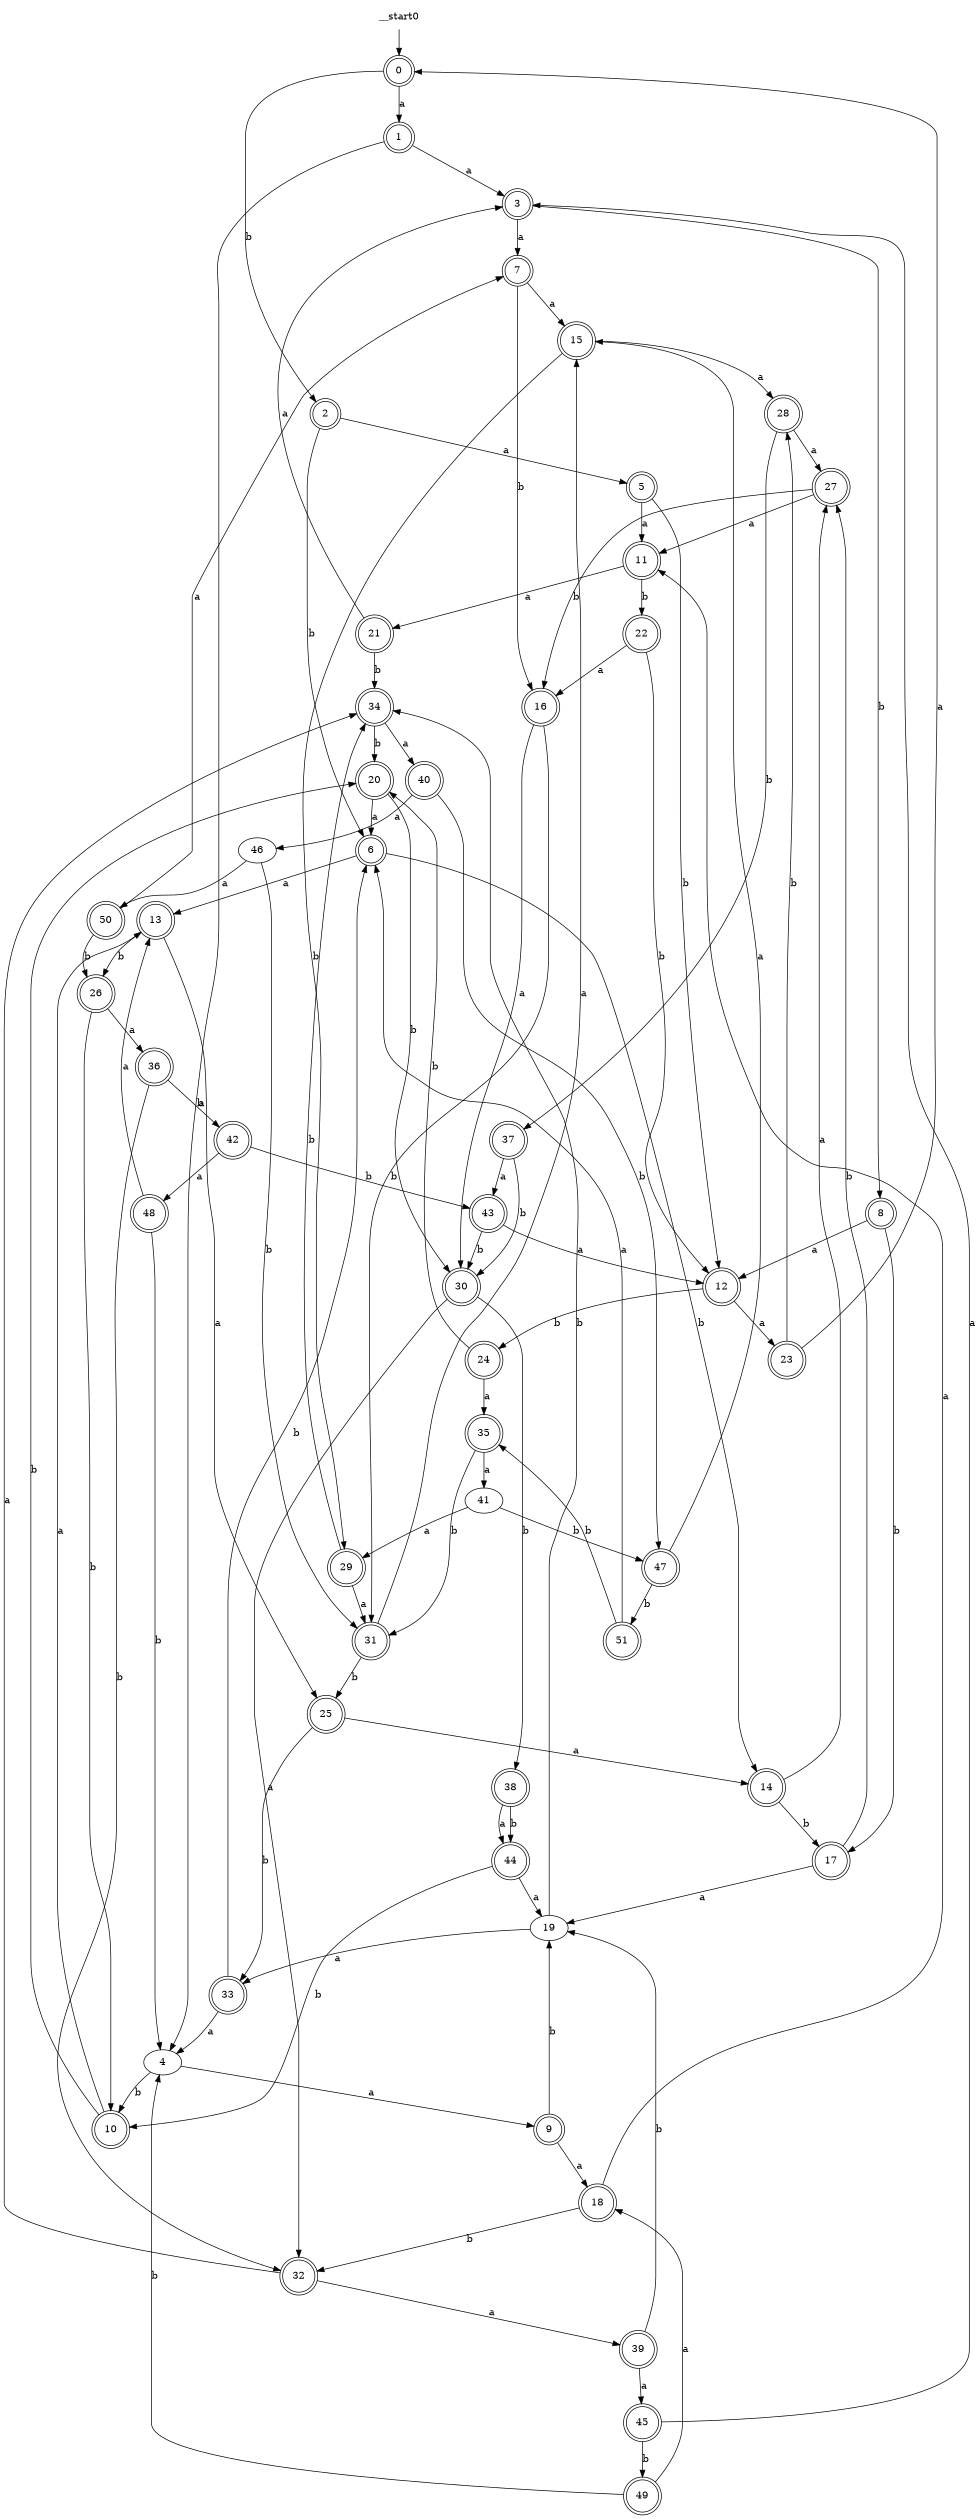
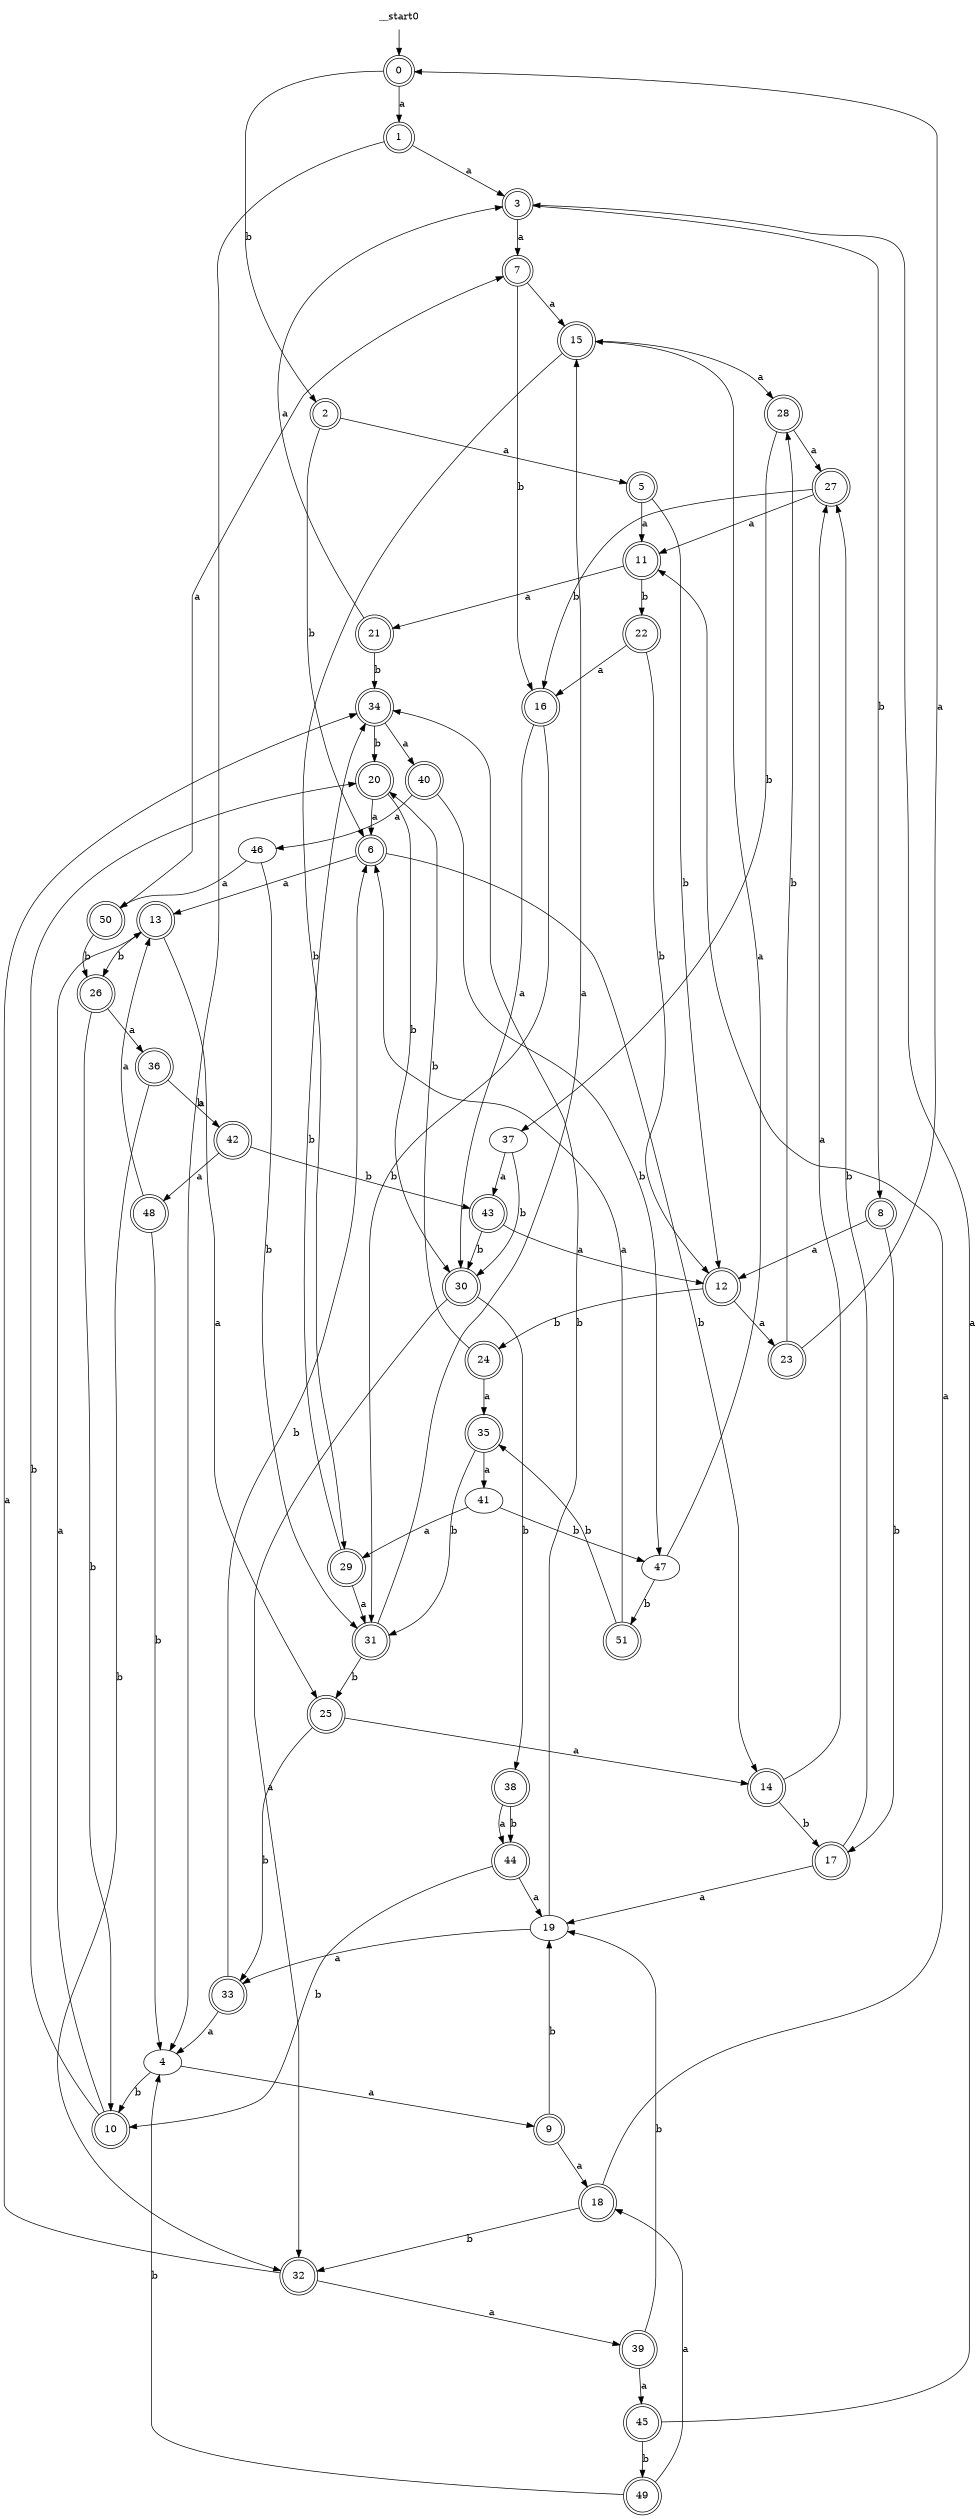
(509, 1140) -> (509, 1140)
(661, 1568) -> (661, 1568)
